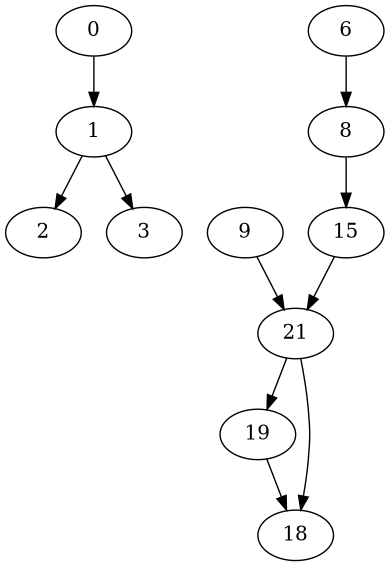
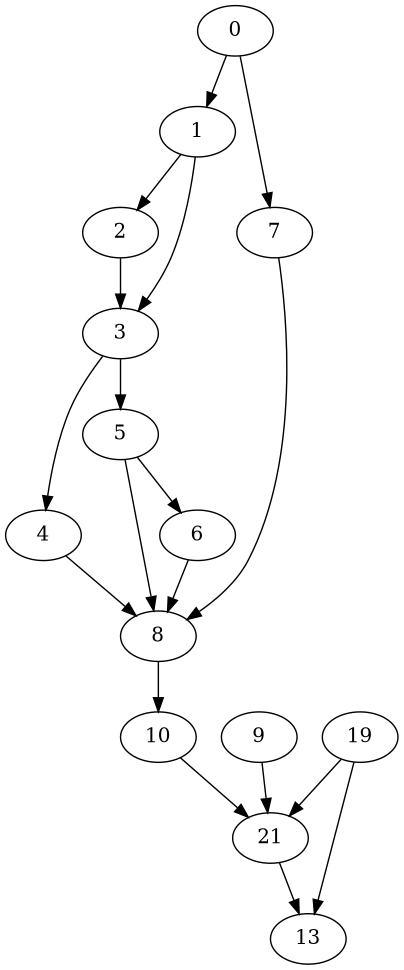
none -> (275, 233)
(346, 233) -> (158, 737)
none -> (121, 276)
(279, 377) -> (320, 782)
none -> (121, 434)
none -> (43, 535)
(296, 535) -> (308, 939)
